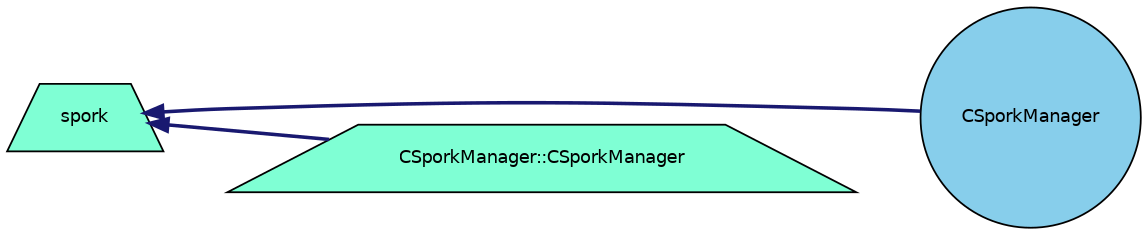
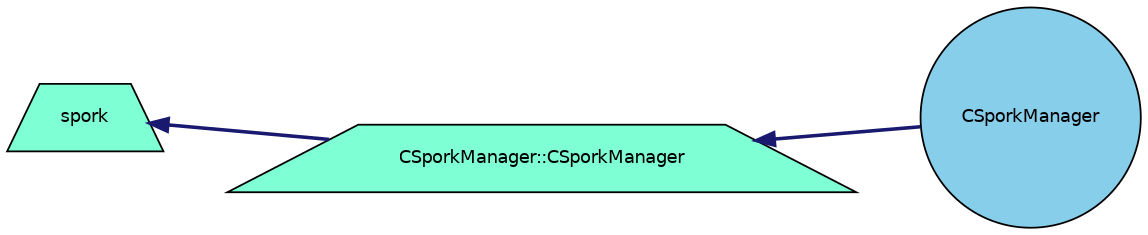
(542, 103) -> (847, 133)
